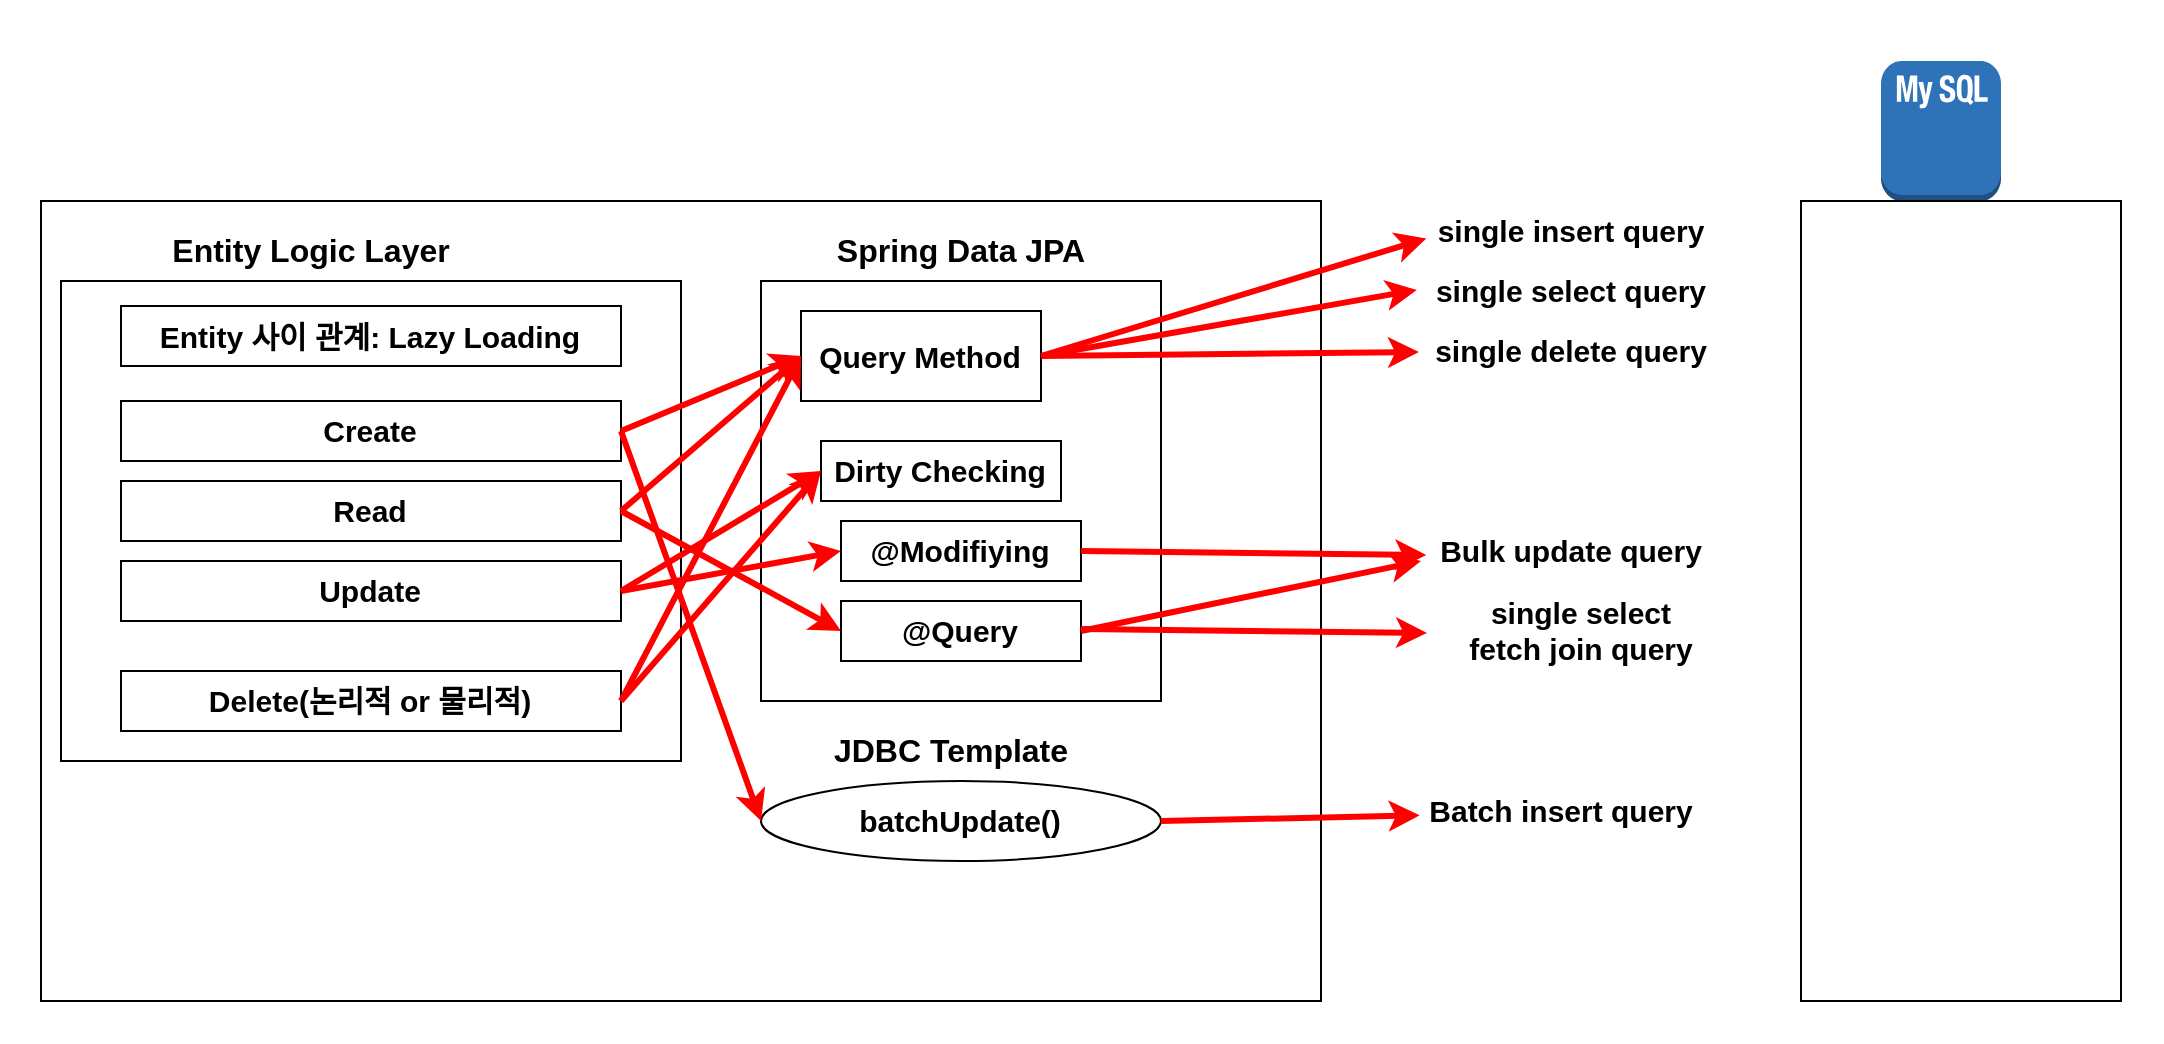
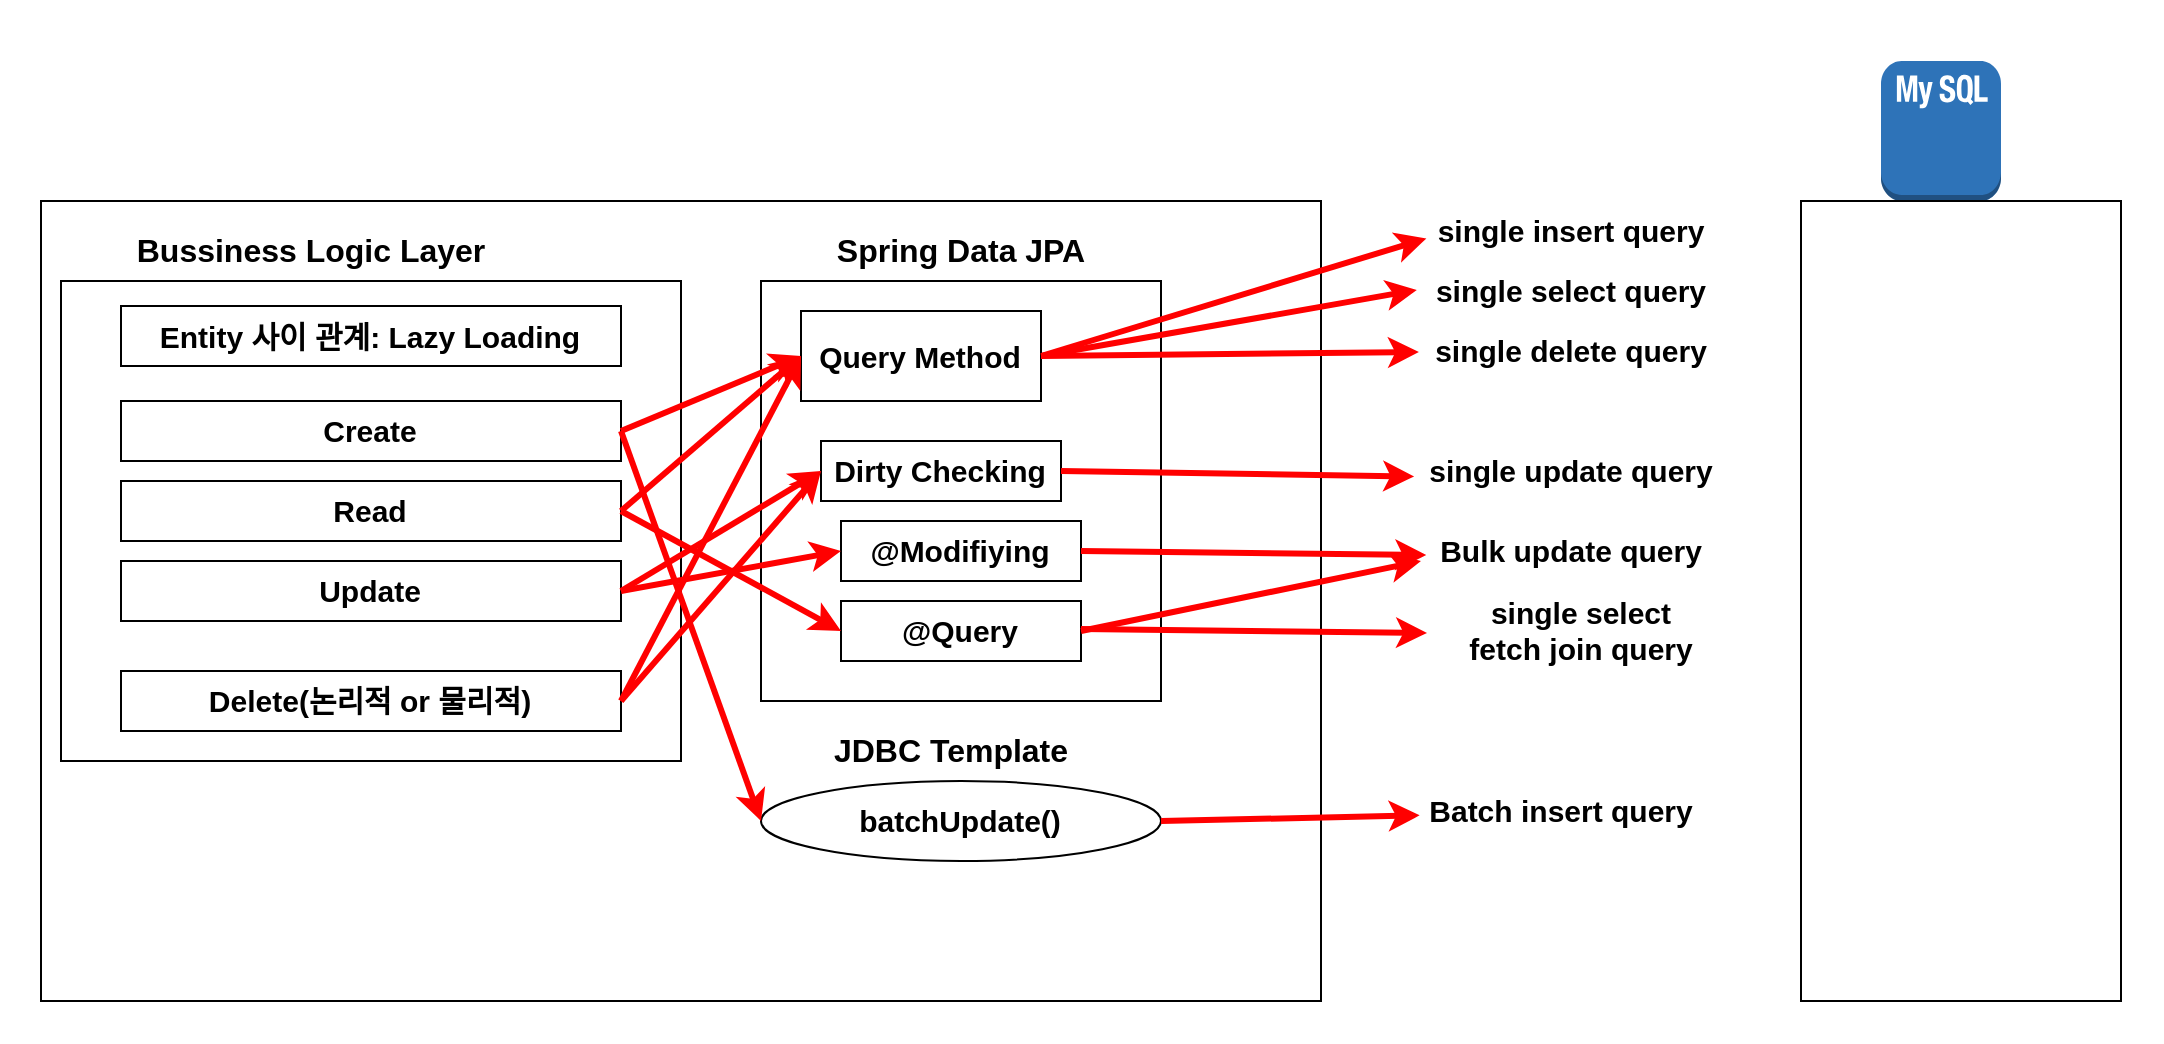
(312, 251) -> (312, 251)
none -> (1571, 471)
none -> (1228, 474)
